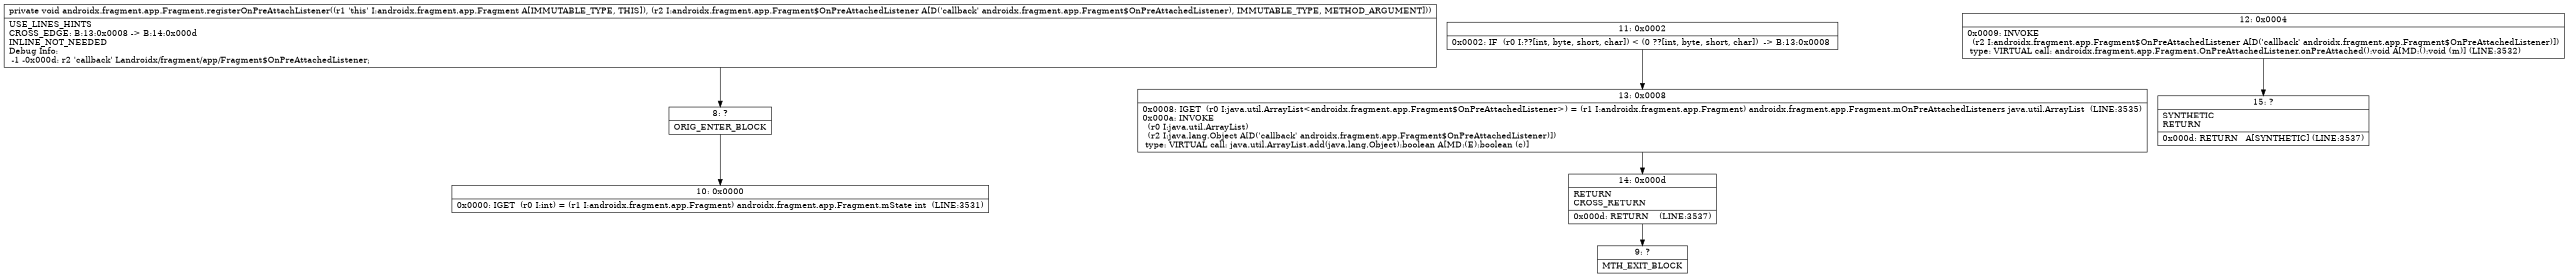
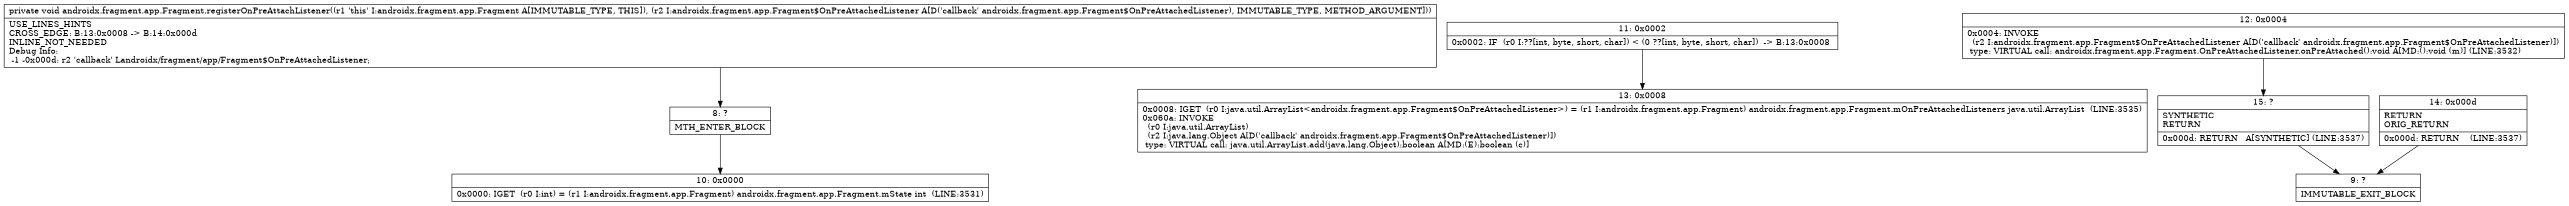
(2006, 34) -> (2006, 34)
(1181, 118) -> (1181, 118)
(720, 127) -> (720, 127)
none -> (2316, 158)
(1642, 160) -> none
(1610, 203) -> (2417, 125)
(1642, 266) -> (2358, 194)
